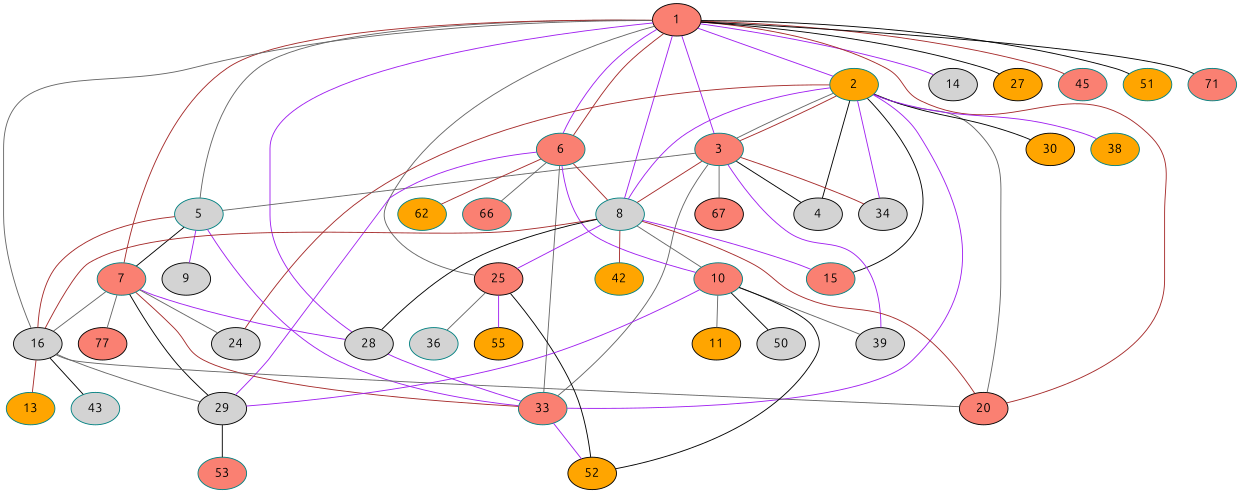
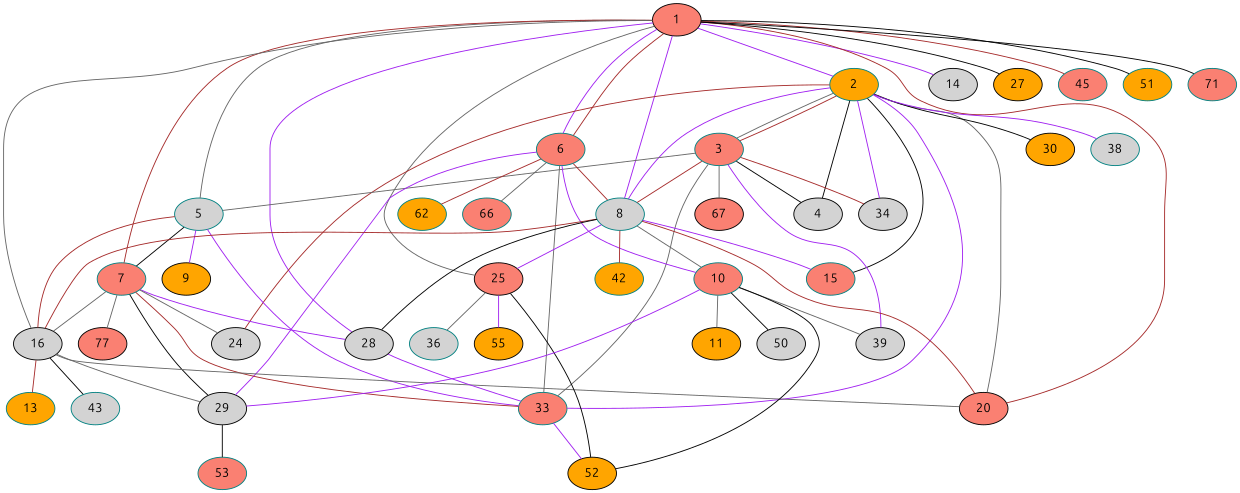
(698, 85) -> none
(1115, 149) -> (1115, 149)
(186, 279) -> (186, 279)
